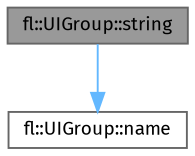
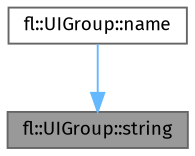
(98, 68) -> (98, 68)
